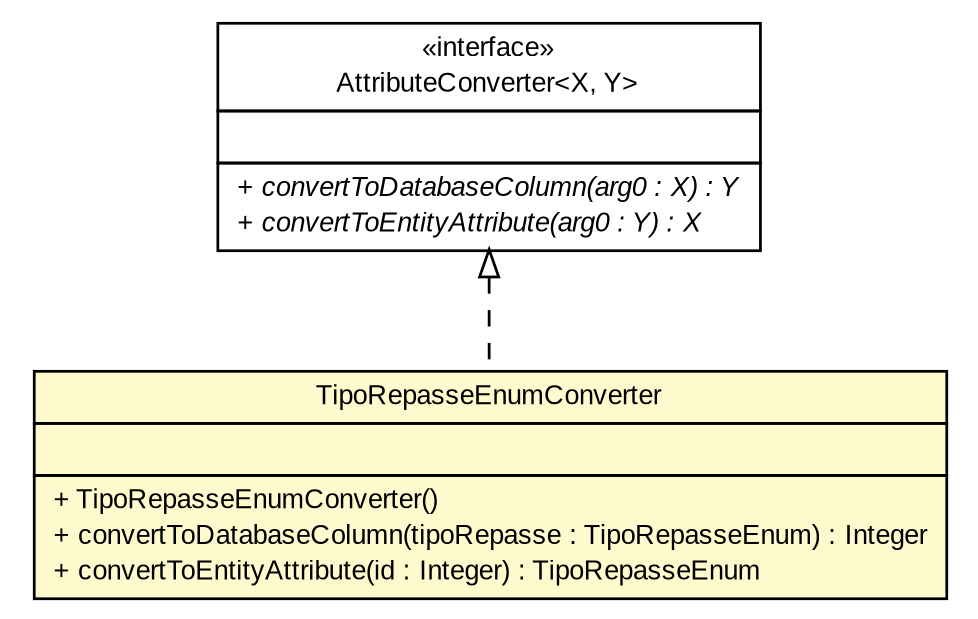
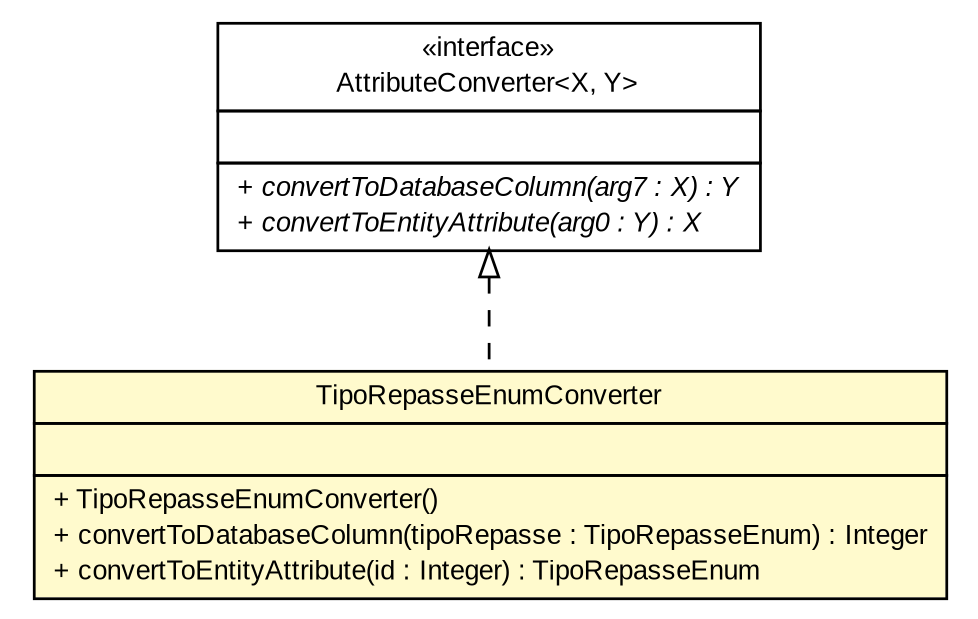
(489, 188) -> (489, 188)
